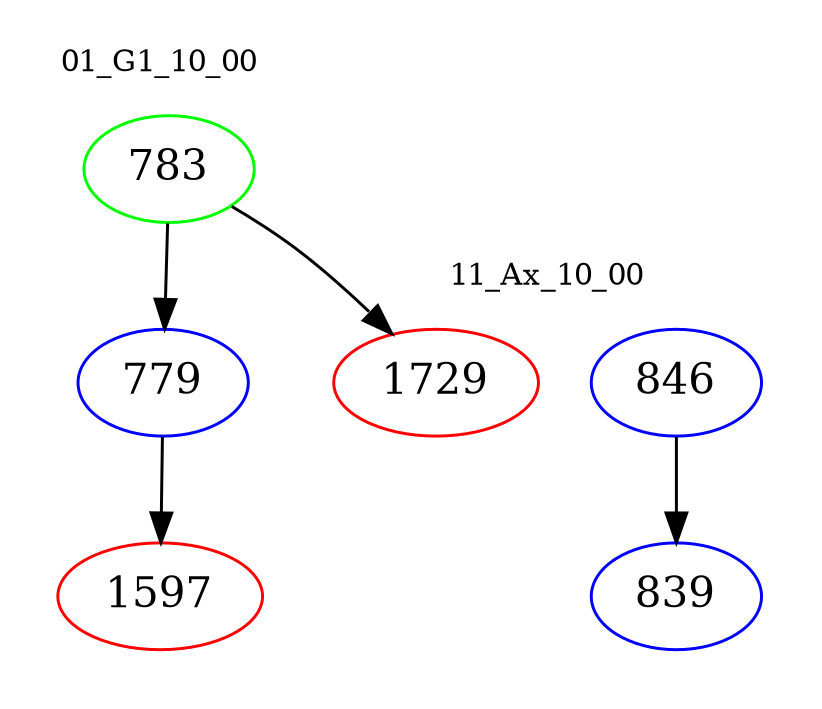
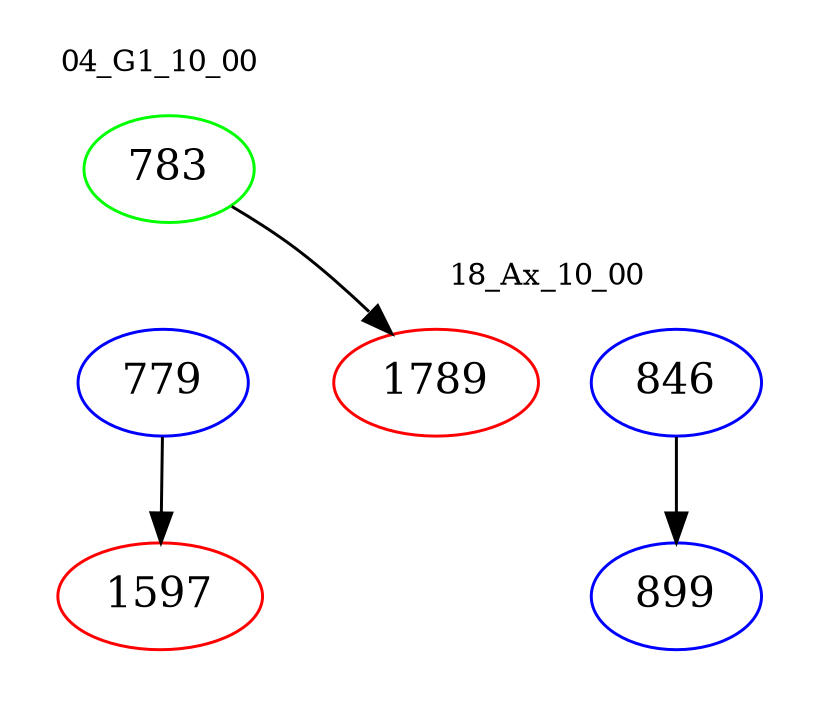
(160, 64) -> (160, 64)
(167, 261) -> none
(547, 277) -> (547, 277)
(436, 383) -> (436, 383)
(676, 596) -> (676, 596)
